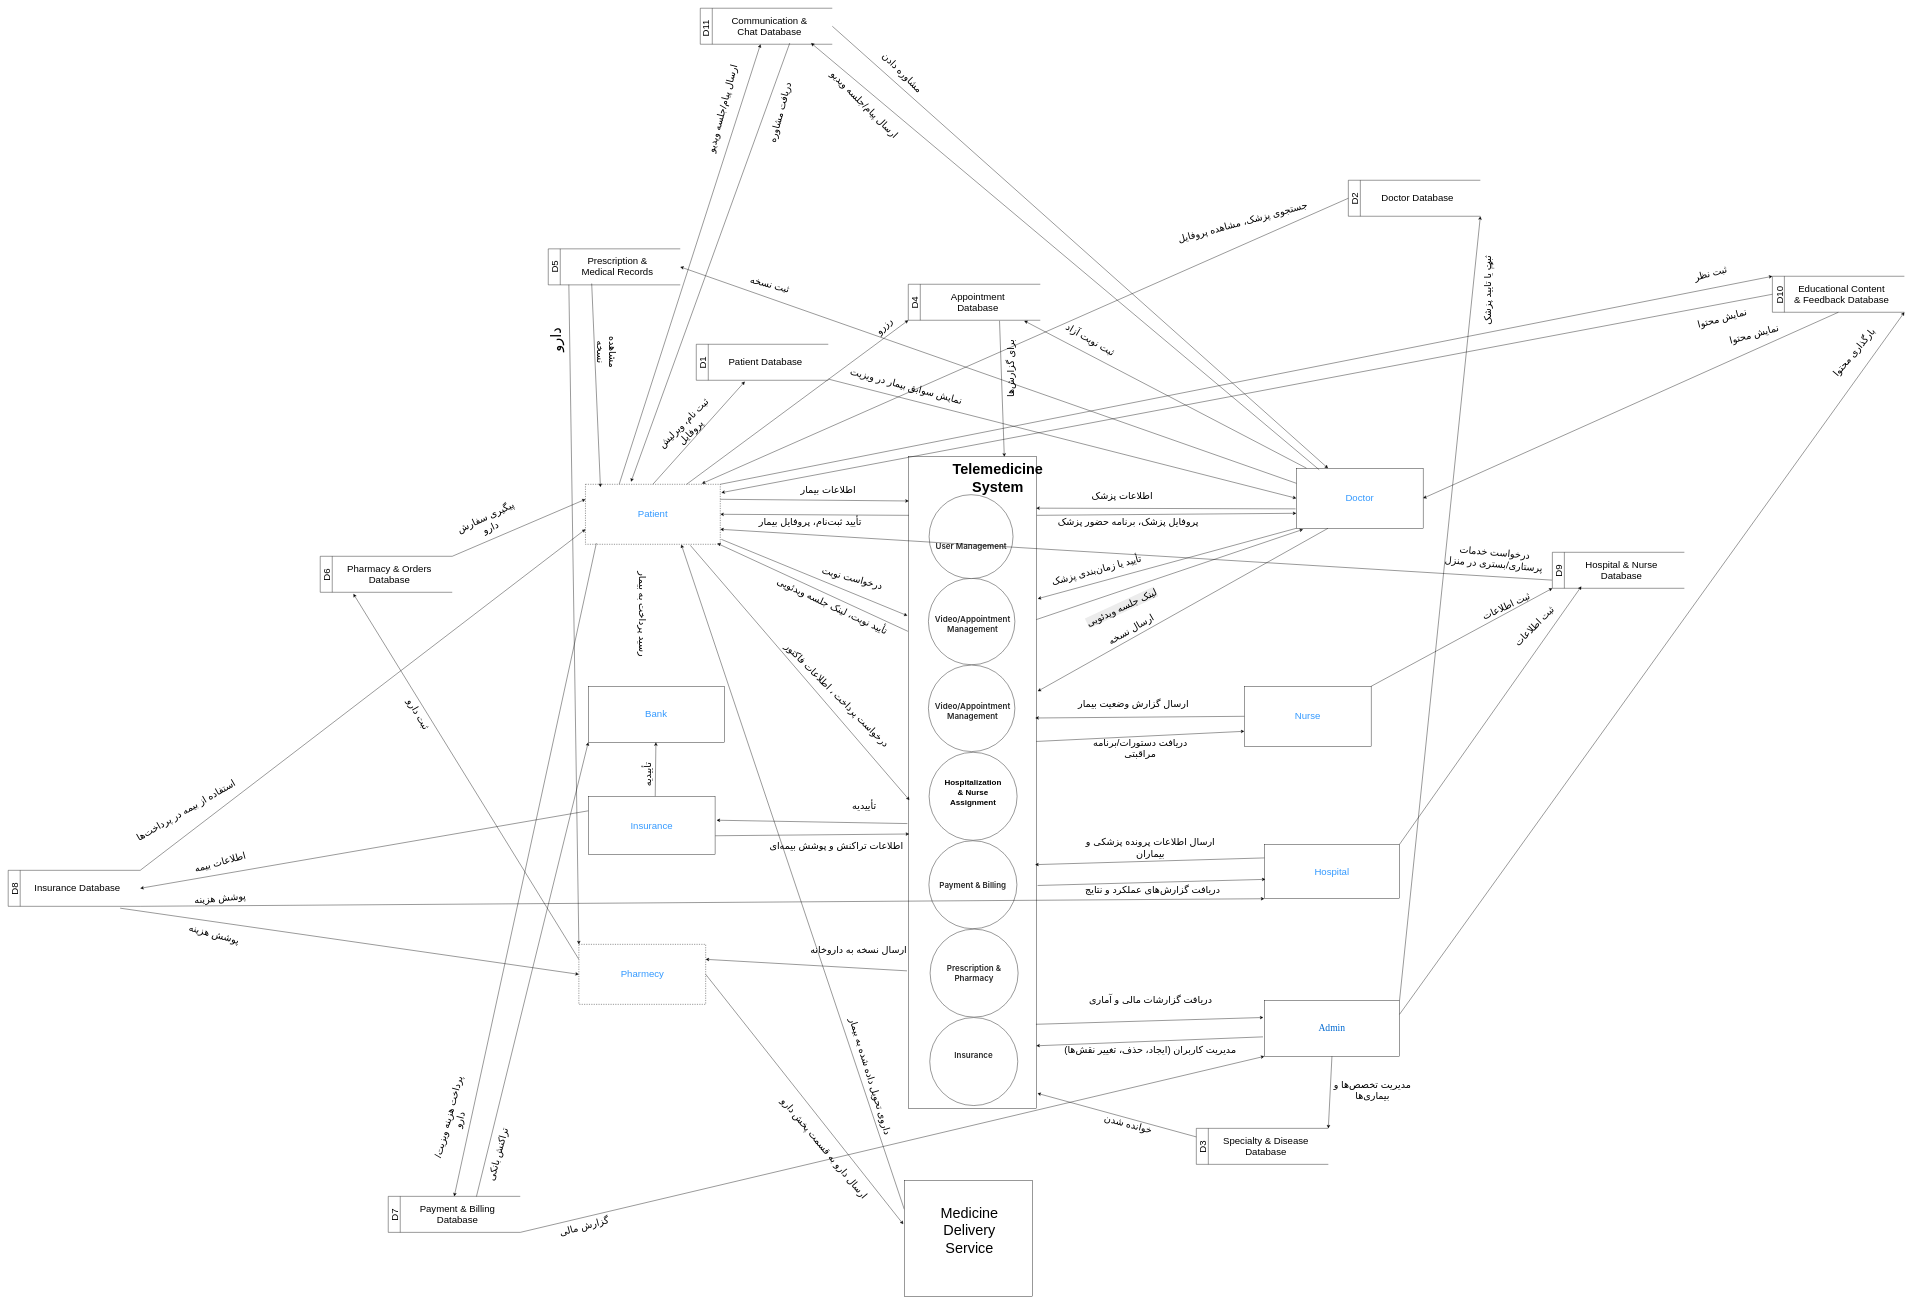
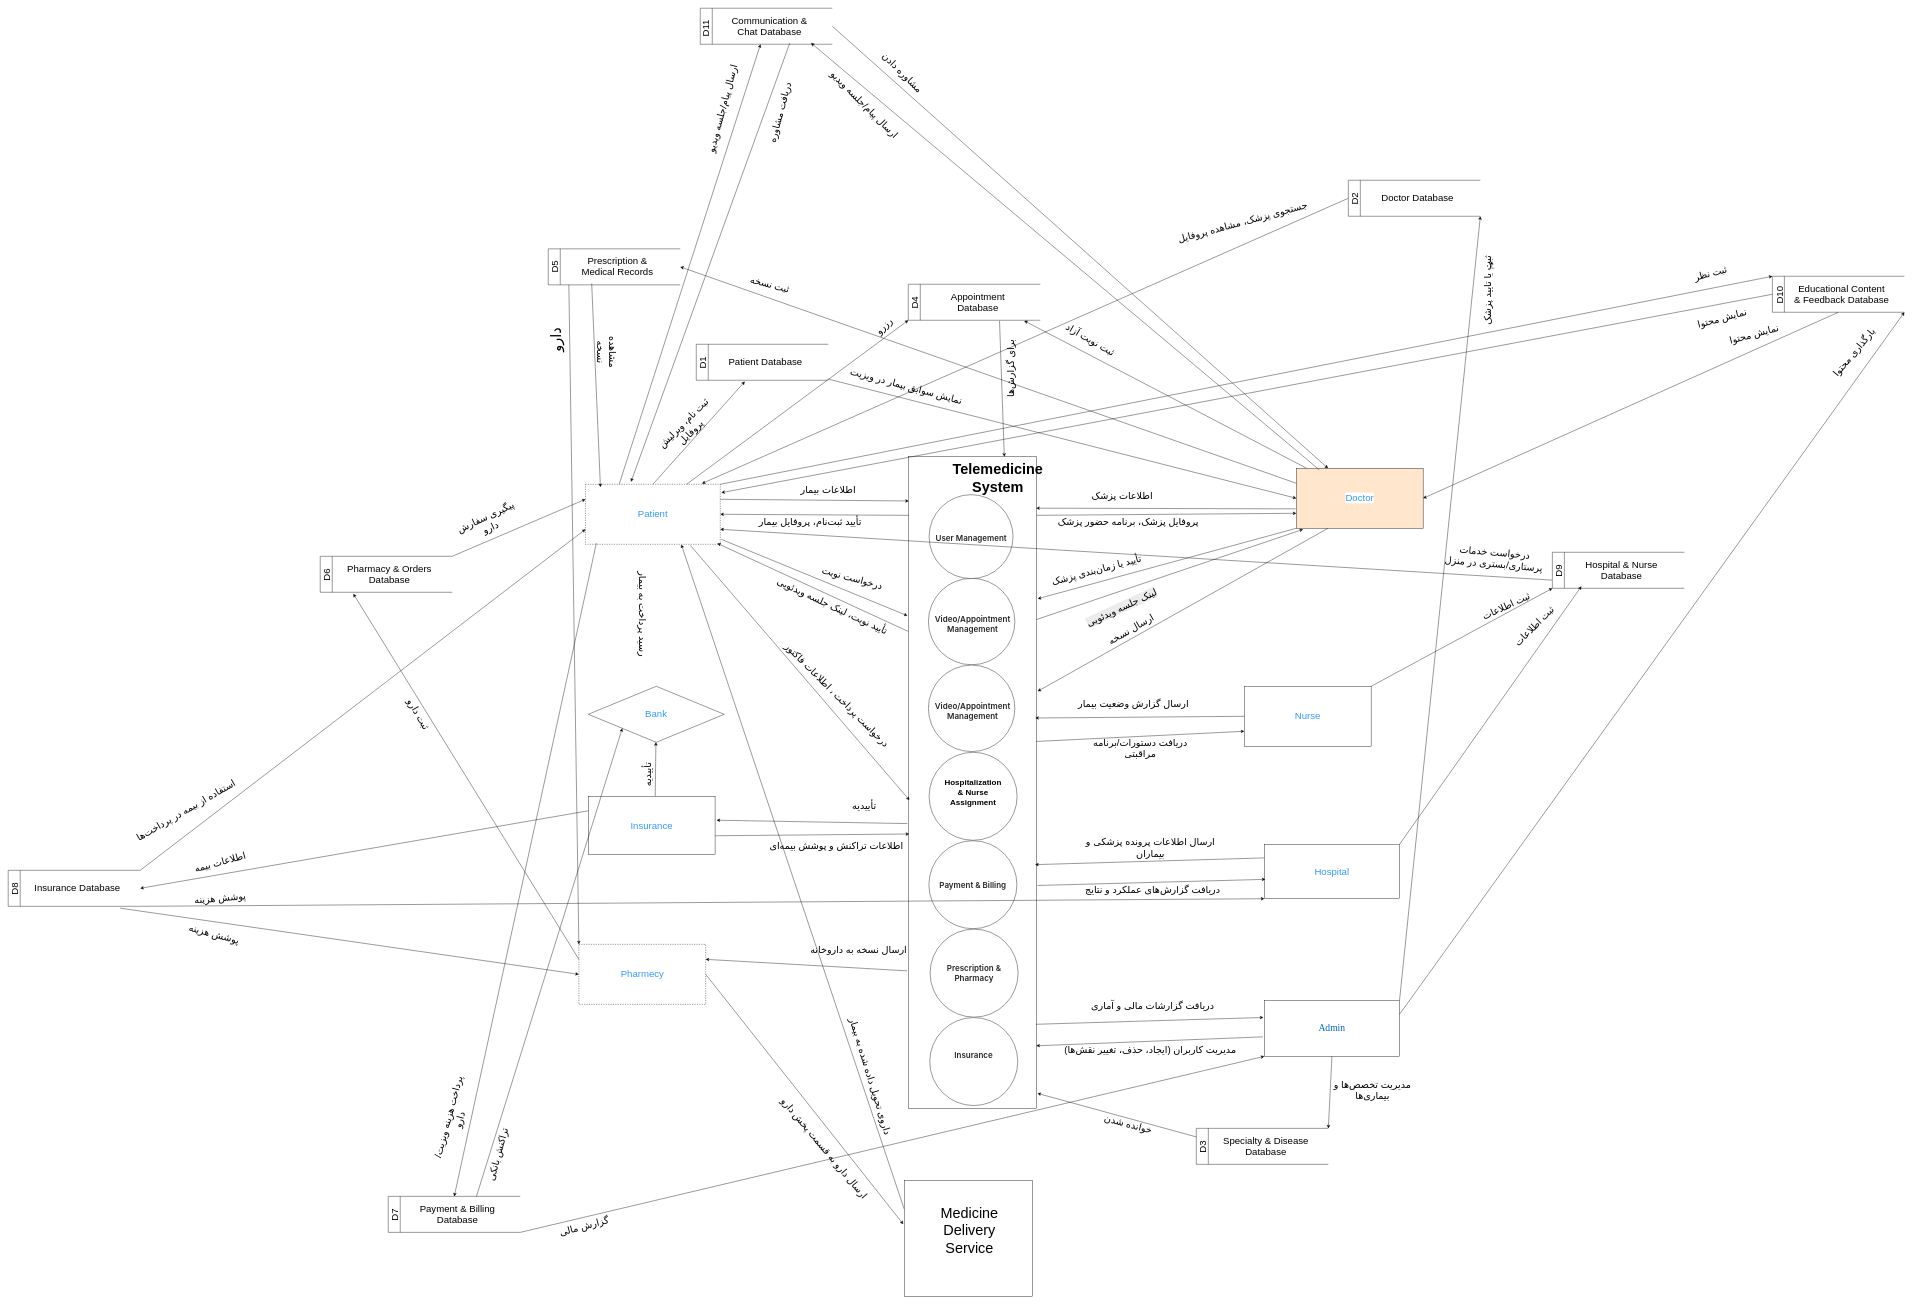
(1360, 498) -> (1360, 498)
(971, 546) -> (971, 538)
(656, 714) -> (656, 714)
(1151, 1000) -> (1153, 1006)
